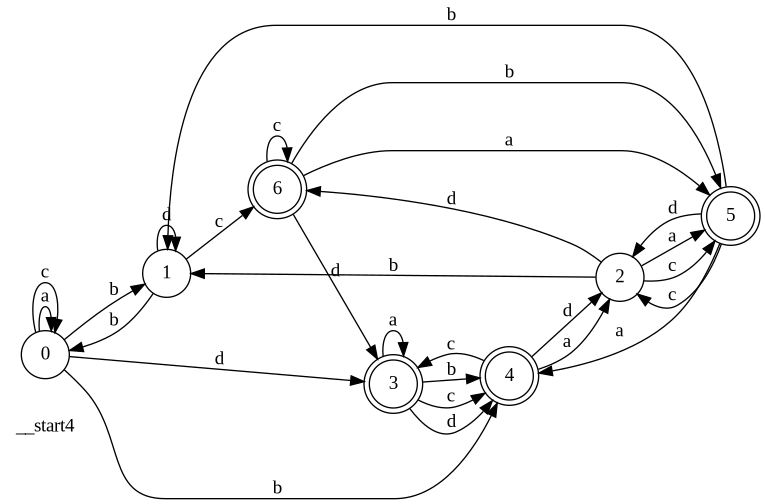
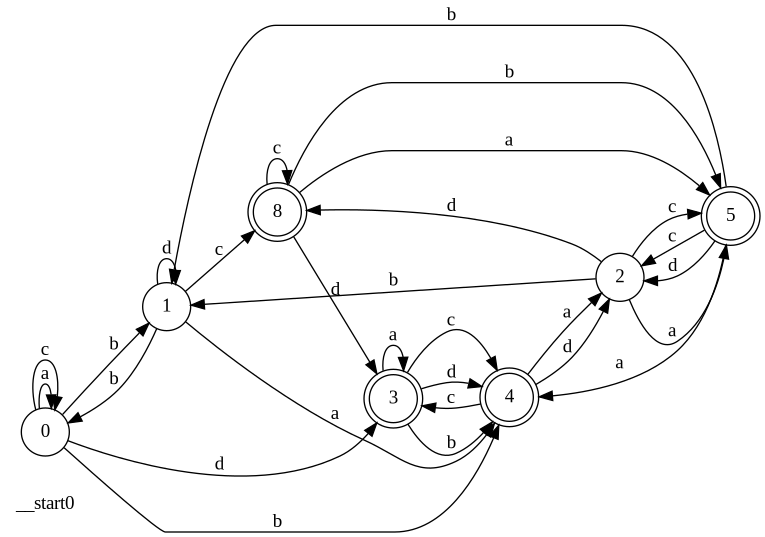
(277, 189) -> (277, 212)
none -> (331, 423)
(45, 427) -> (45, 504)
